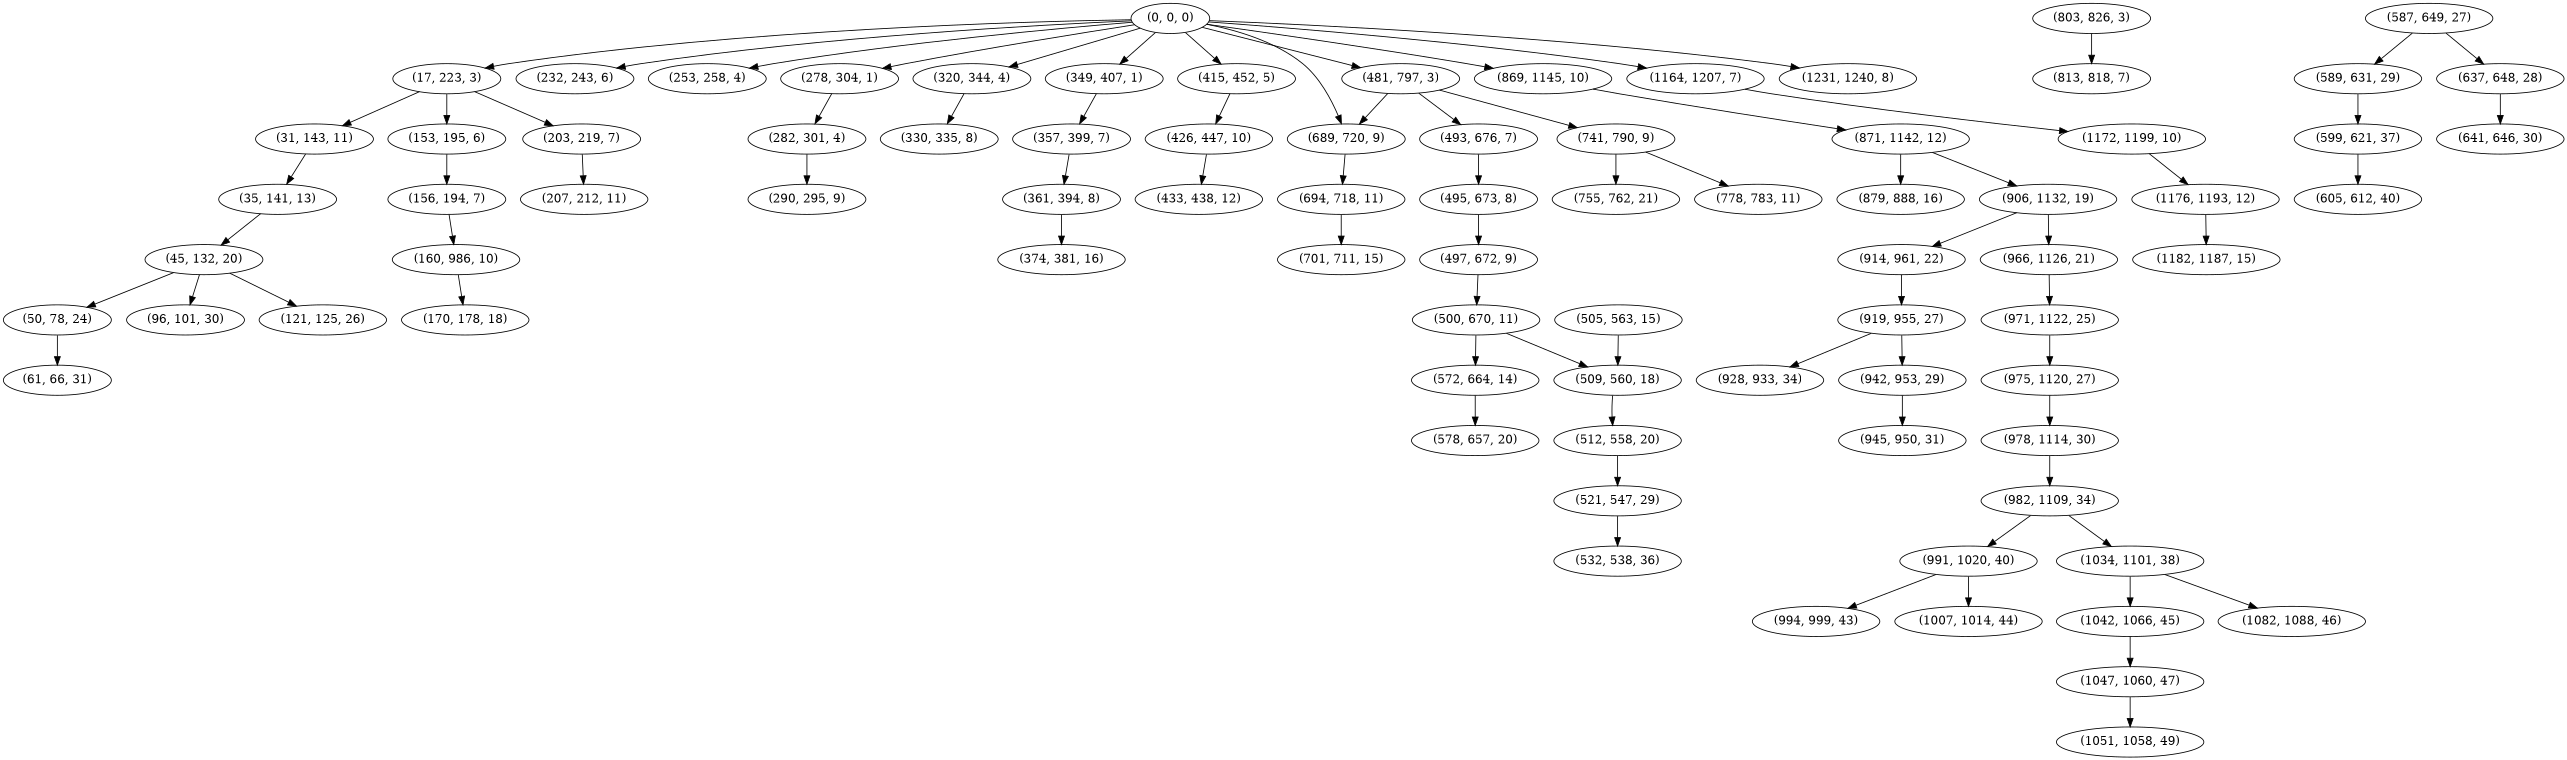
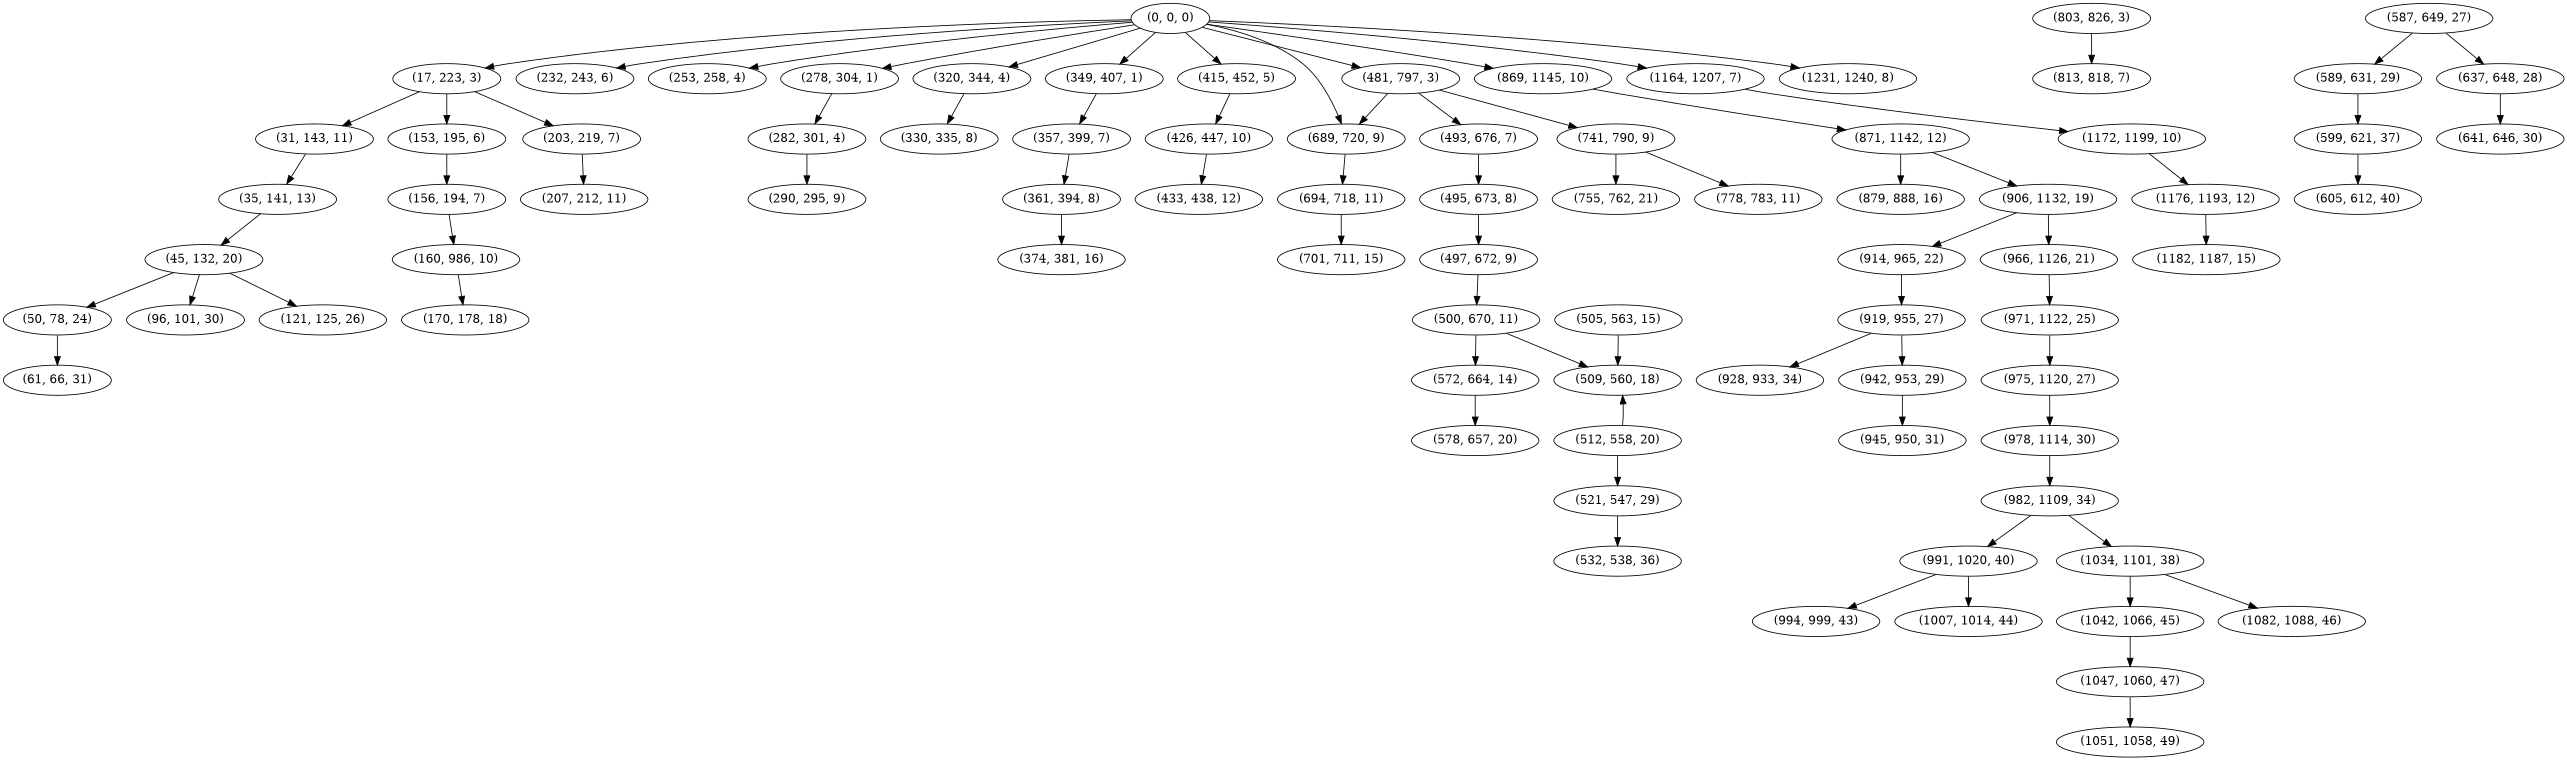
(1902, 260) -> (1902, 260)
(1612, 406) -> (1623, 415)
